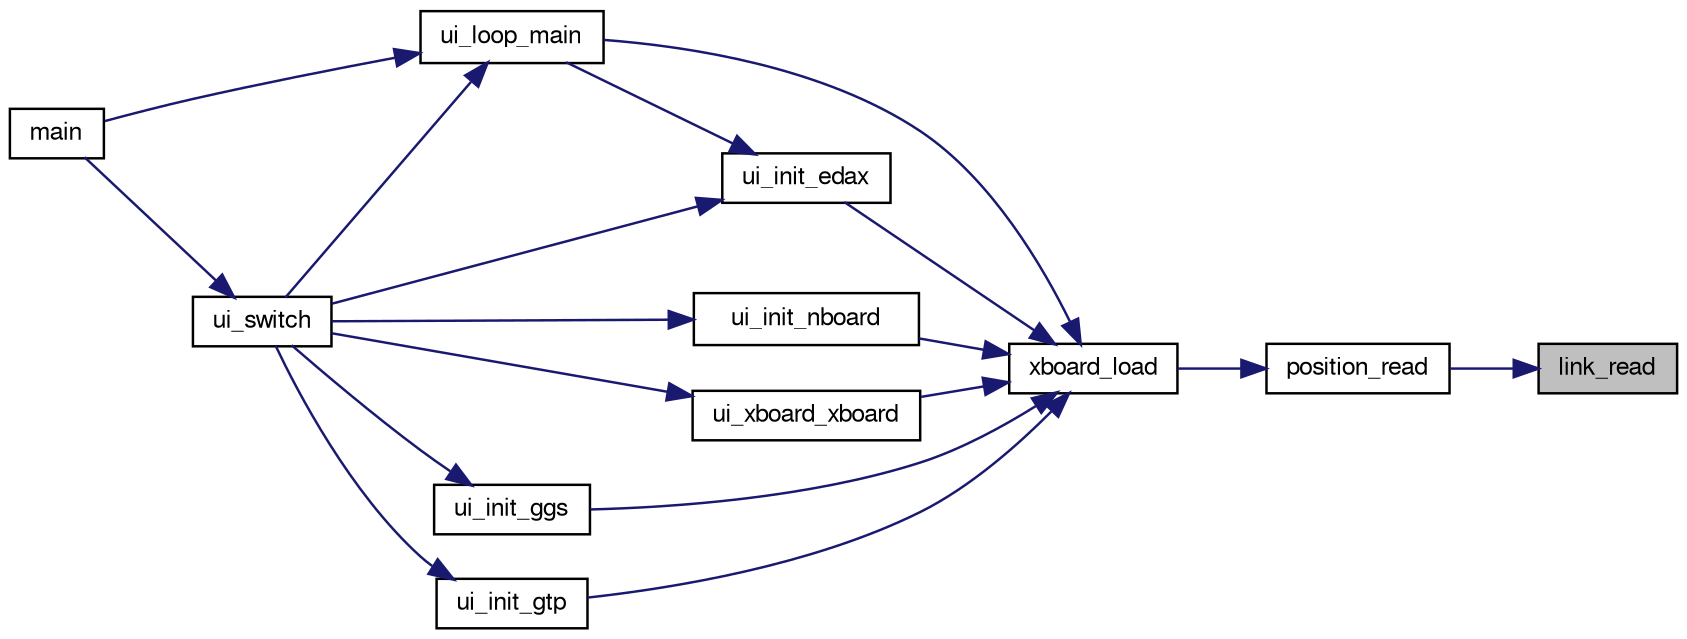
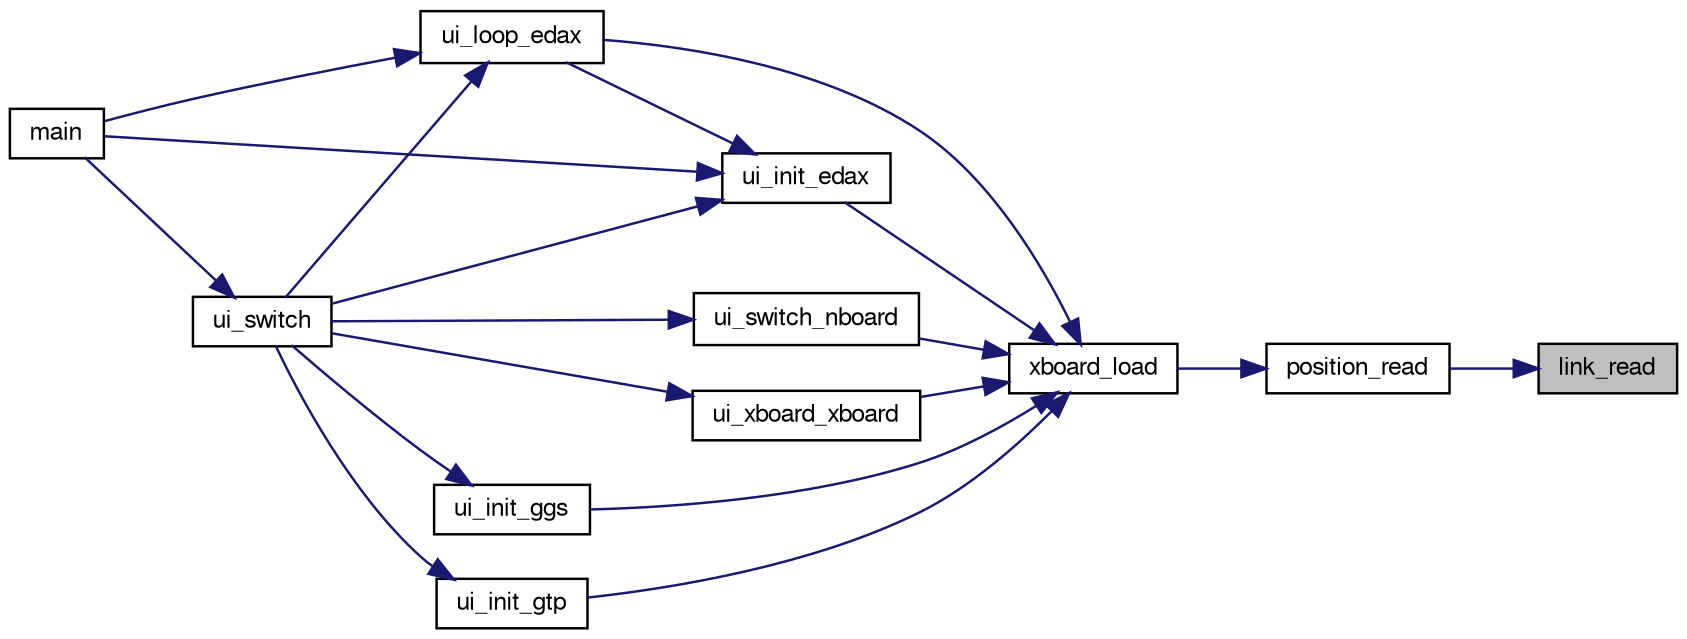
(512, 37) -> (512, 37)
none -> (386, 153)
(806, 319) -> (806, 319)
